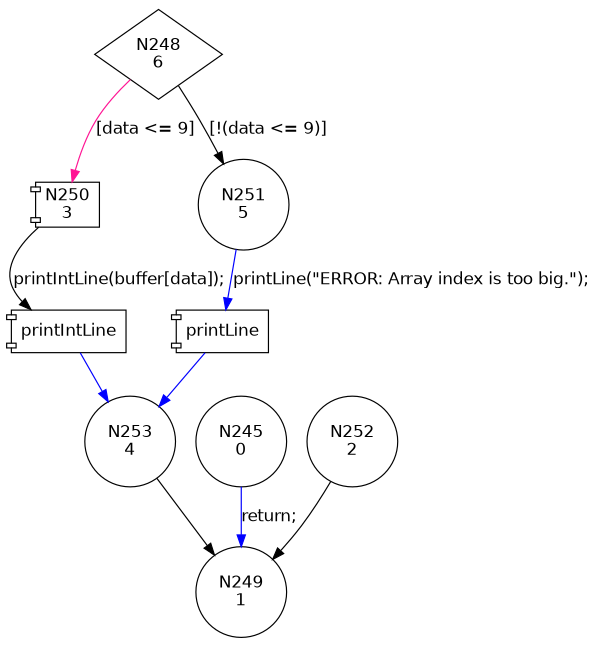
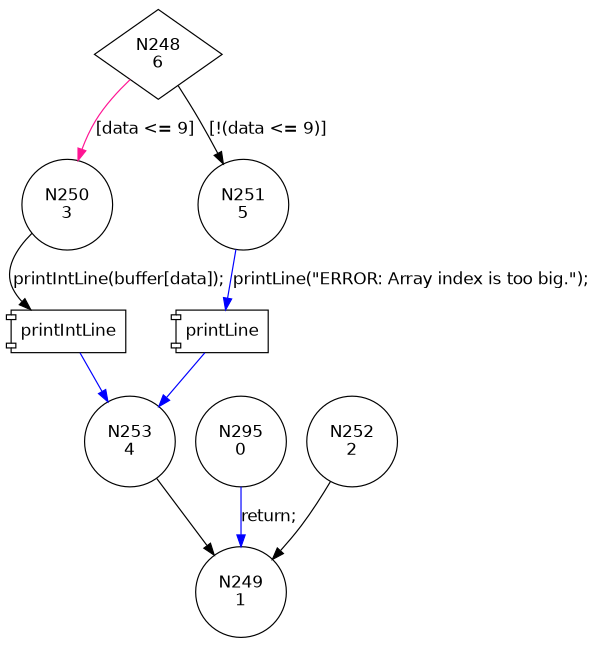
(68, 205) -> (67, 205)
(241, 442) -> (241, 442)
